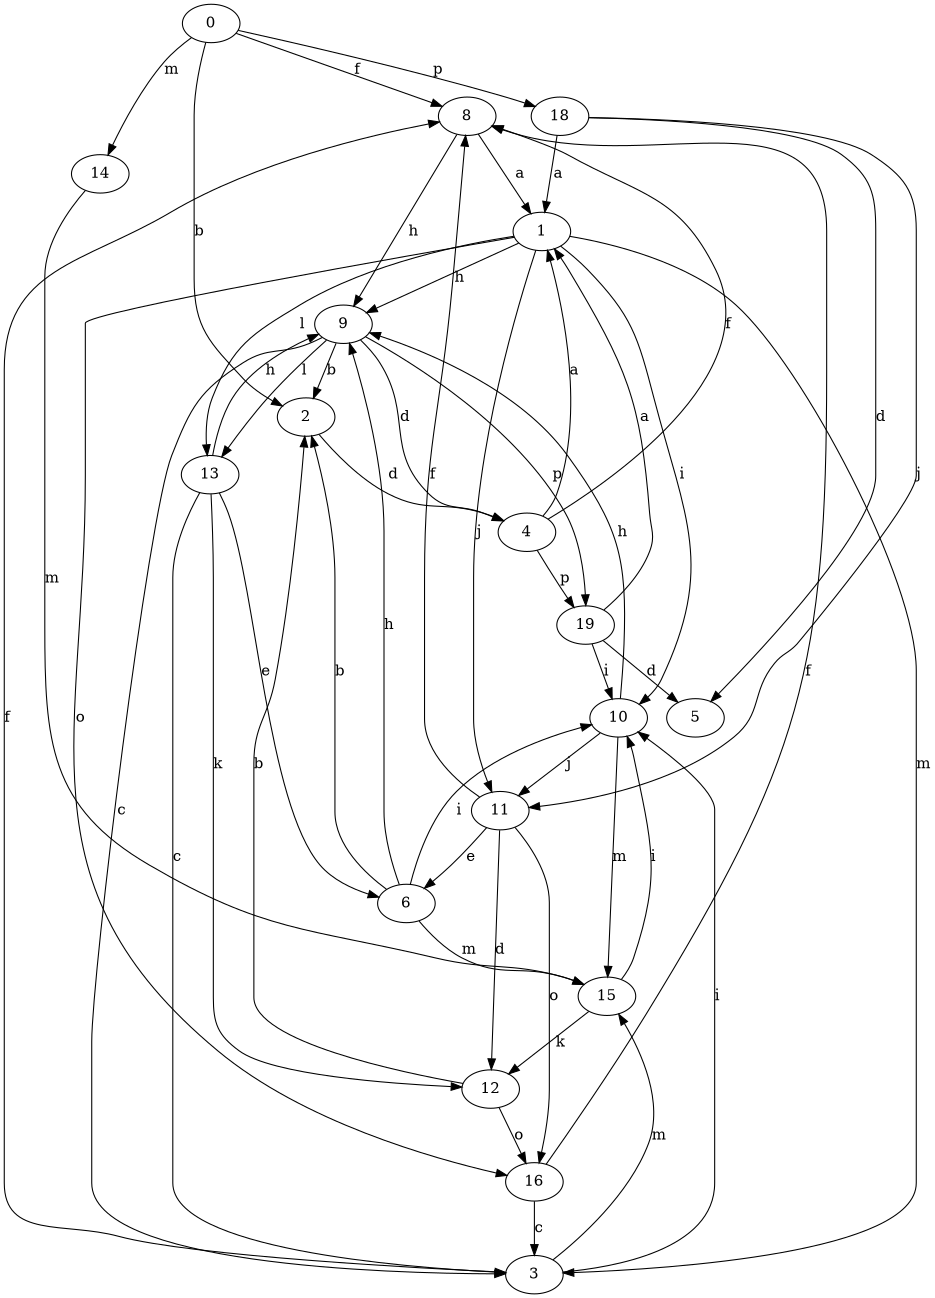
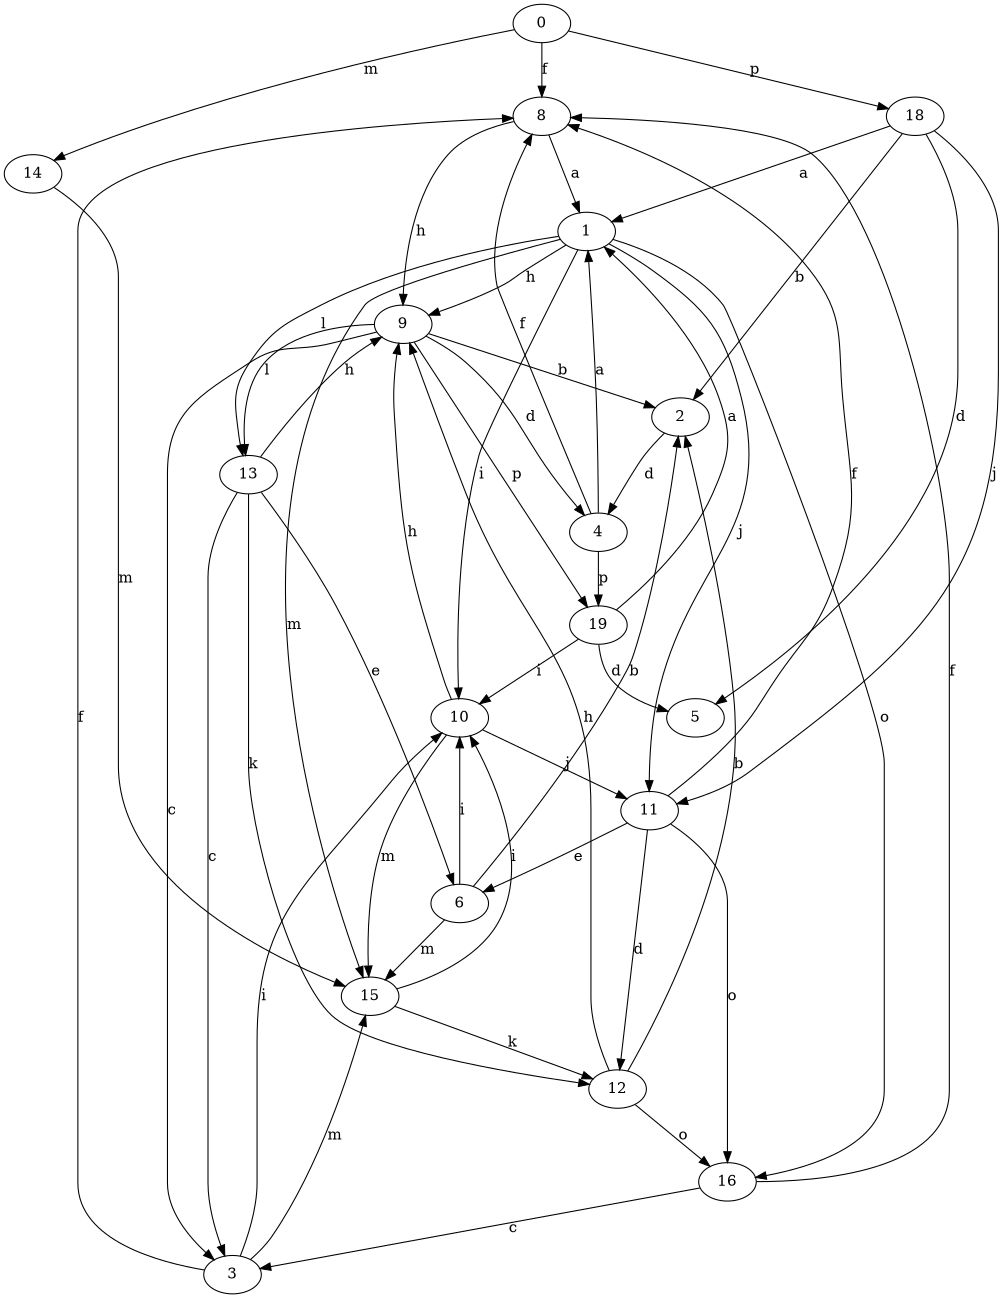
(194, 236) -> (806, 256)
(384, 619) -> (572, 696)
(916, 813) -> (292, 507)
